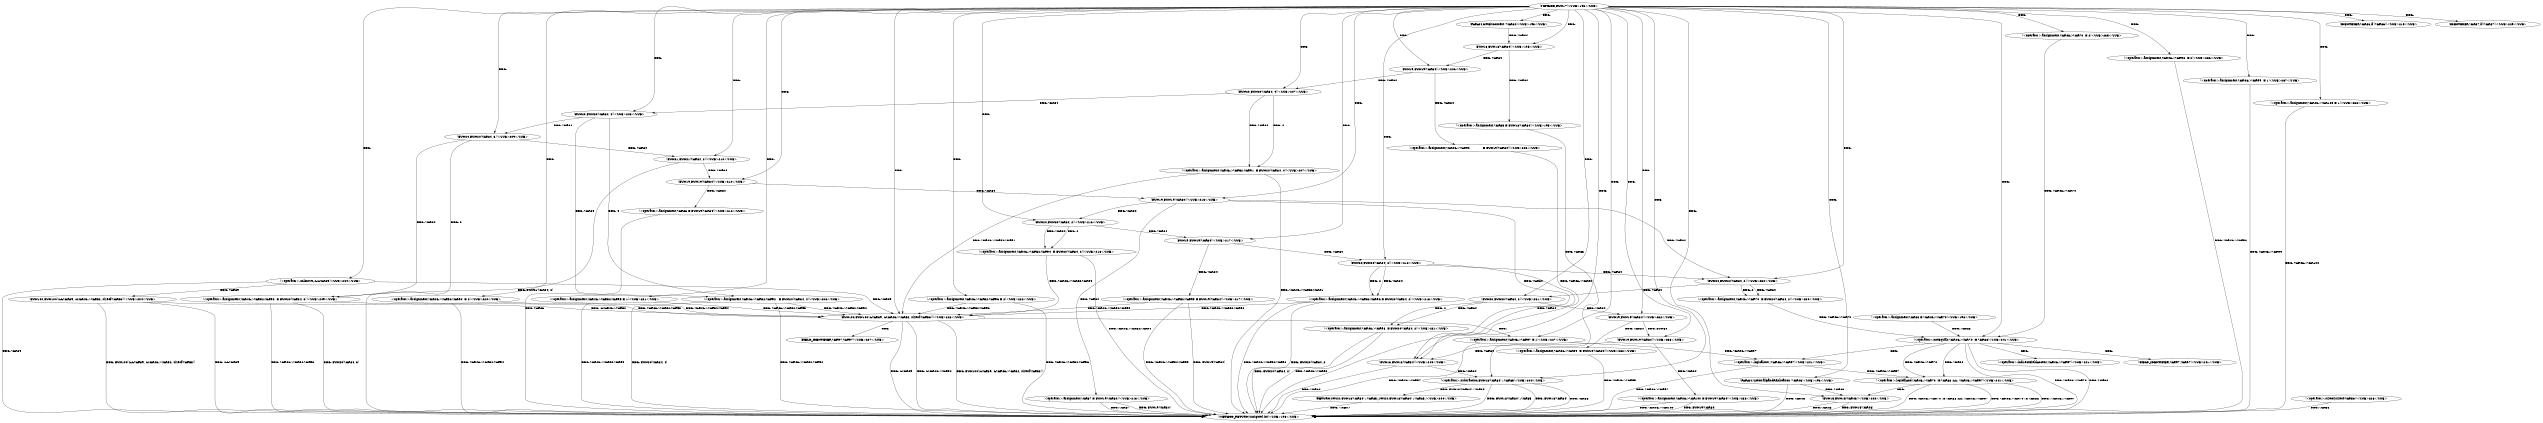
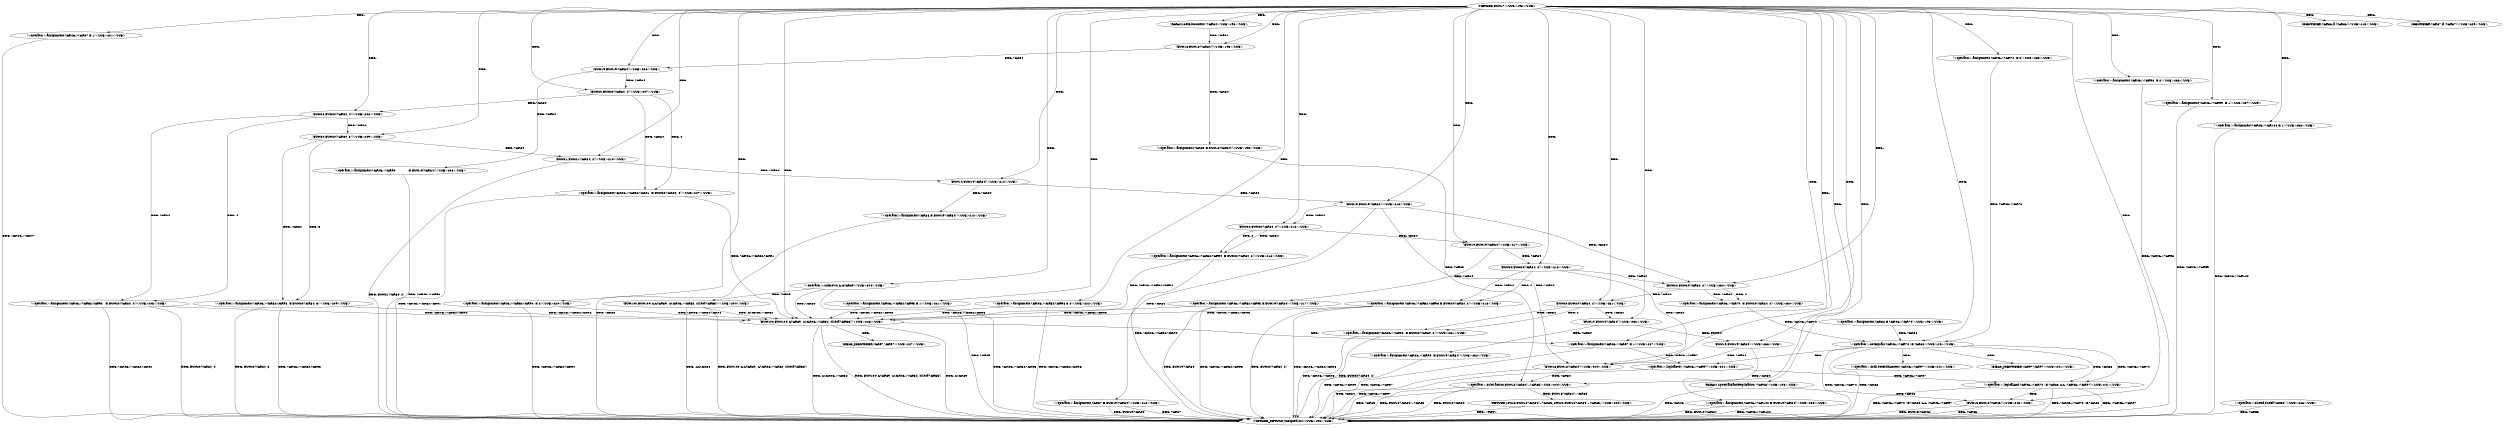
none -> (76, 36)
